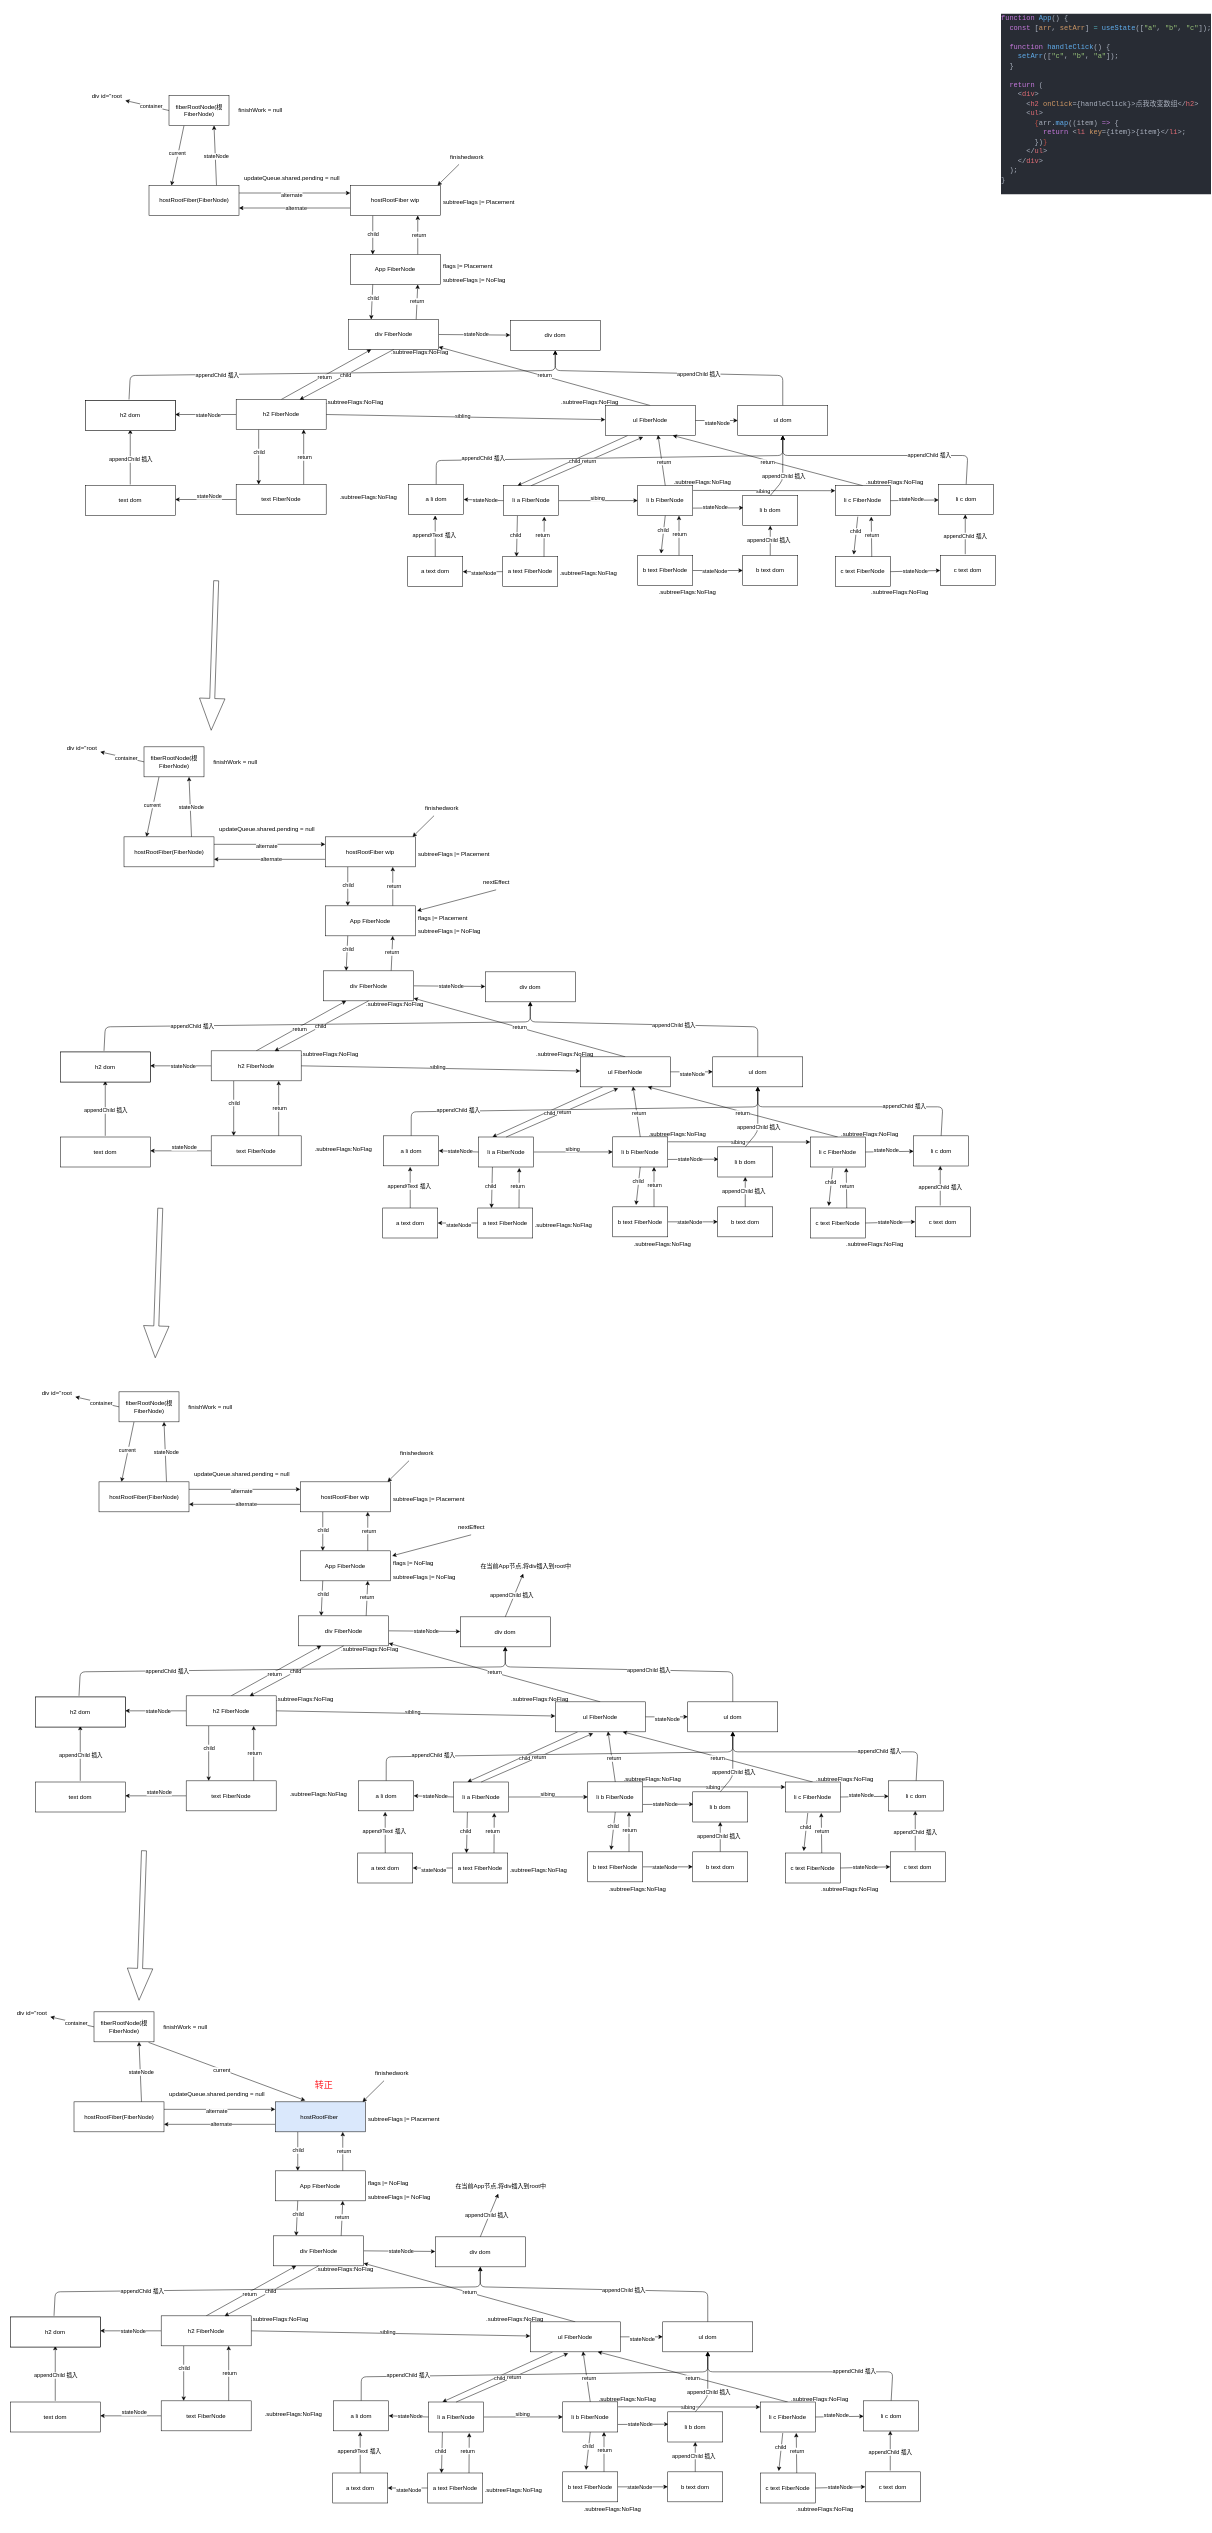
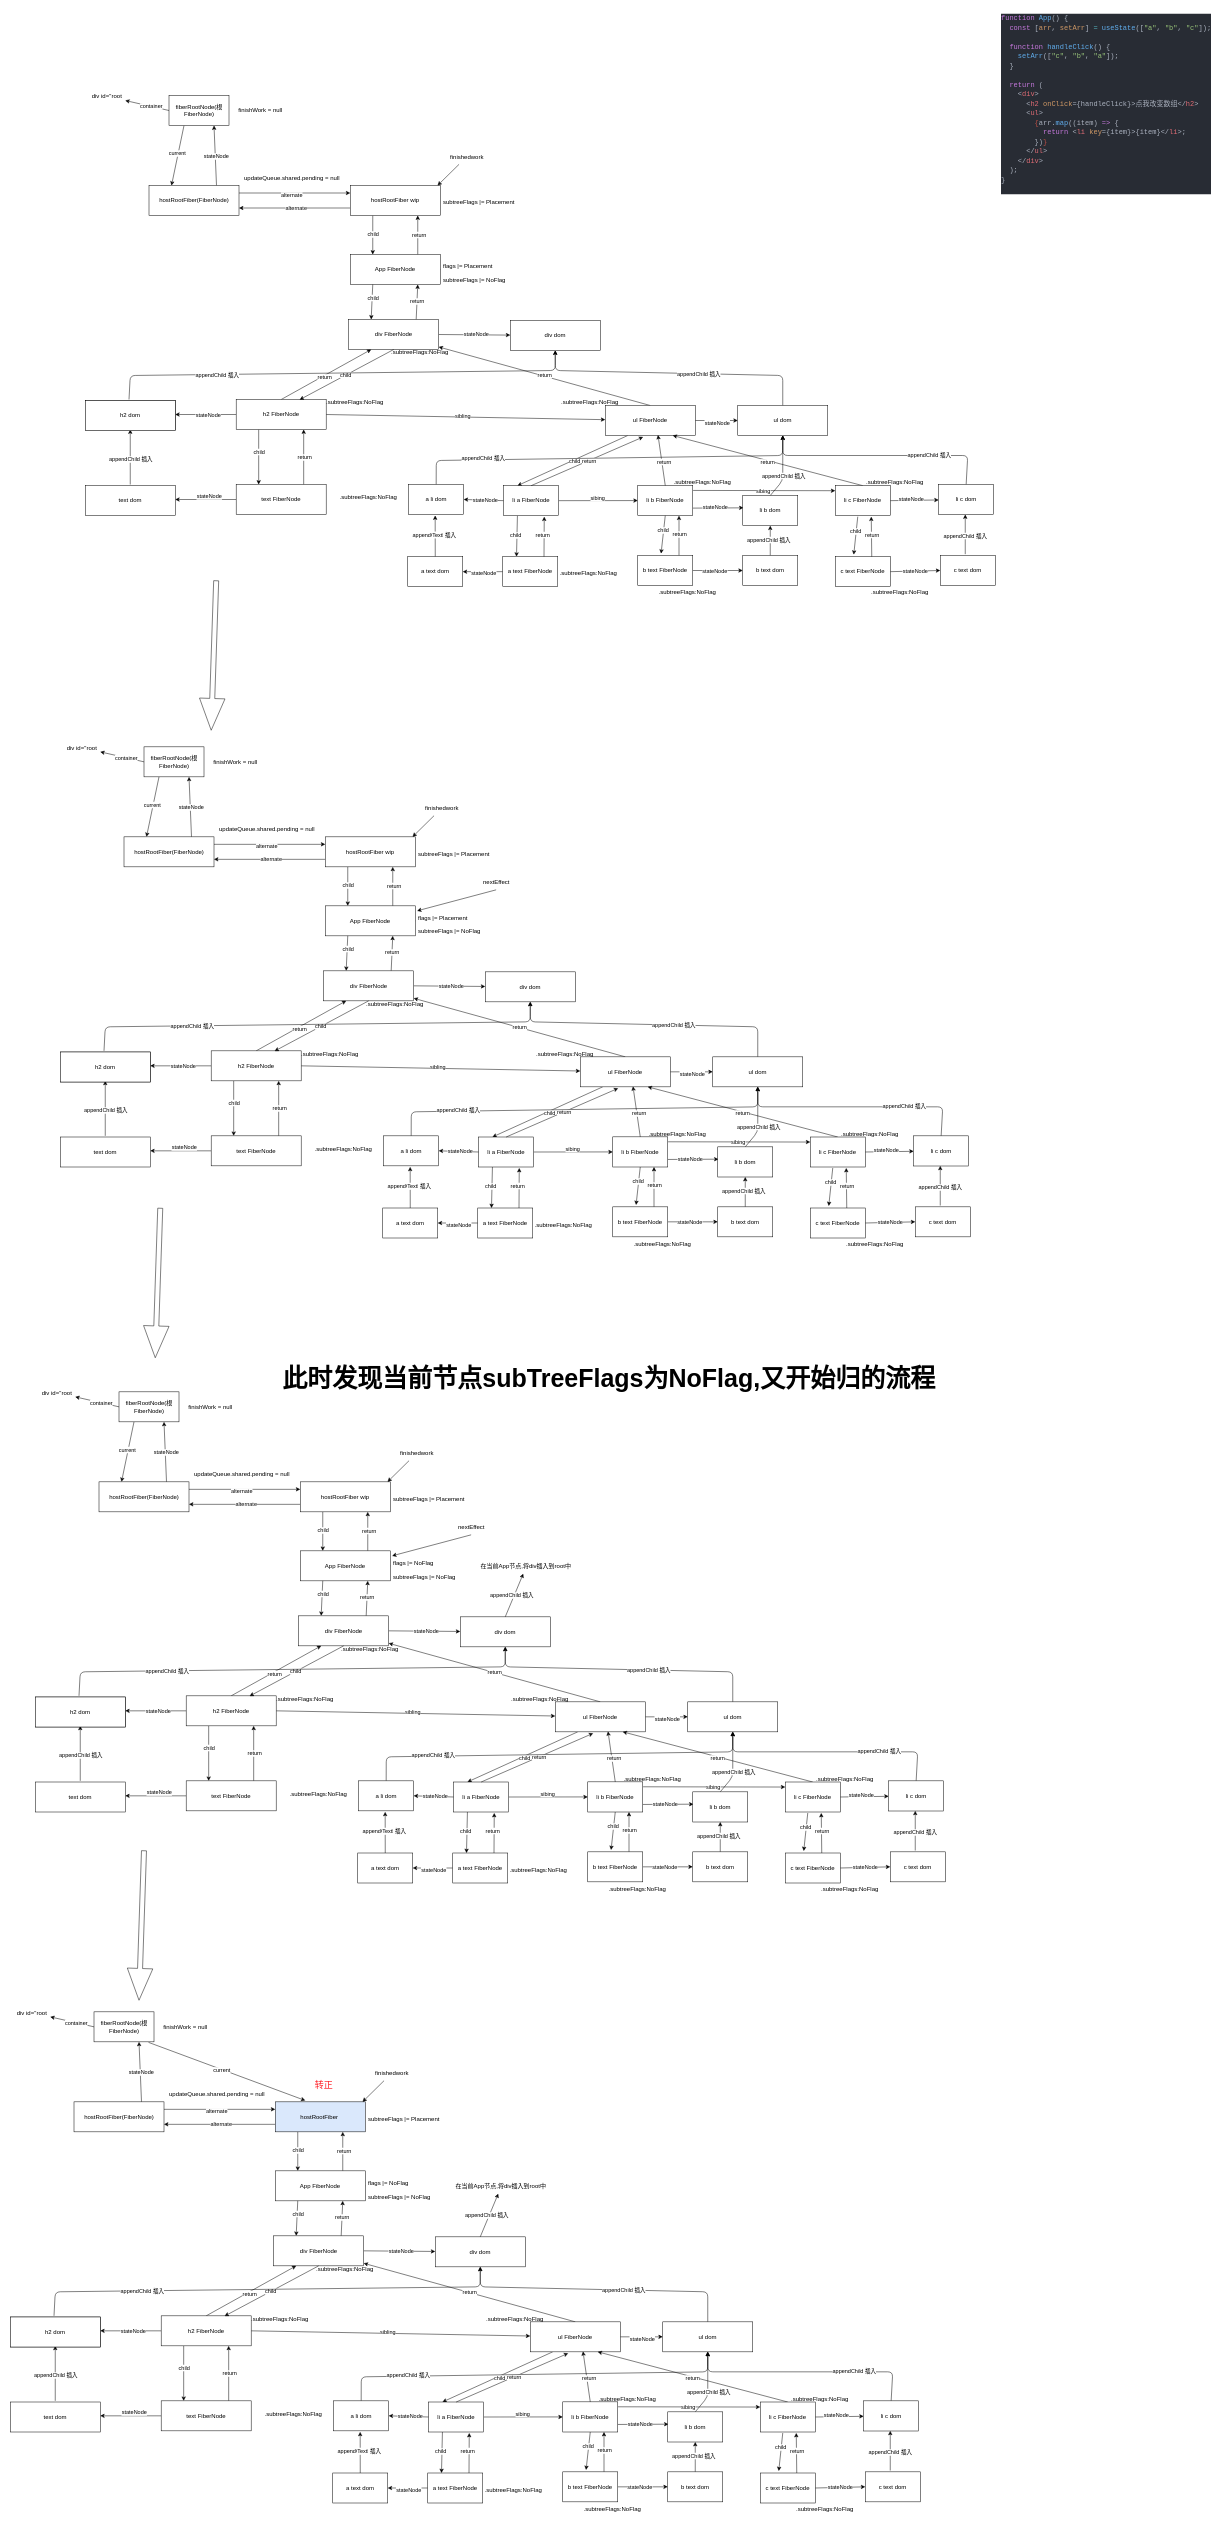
none -> (609, 1378)
